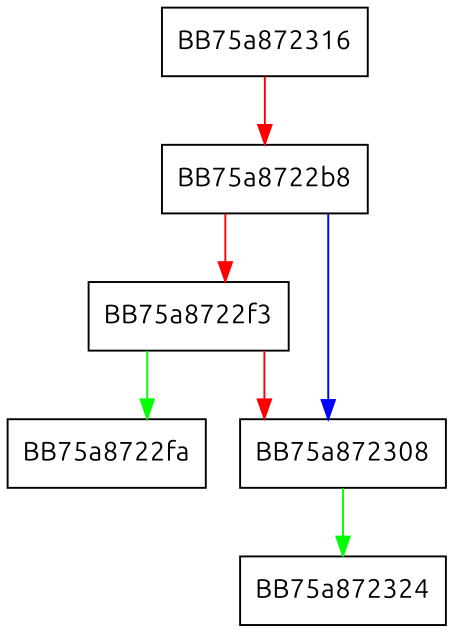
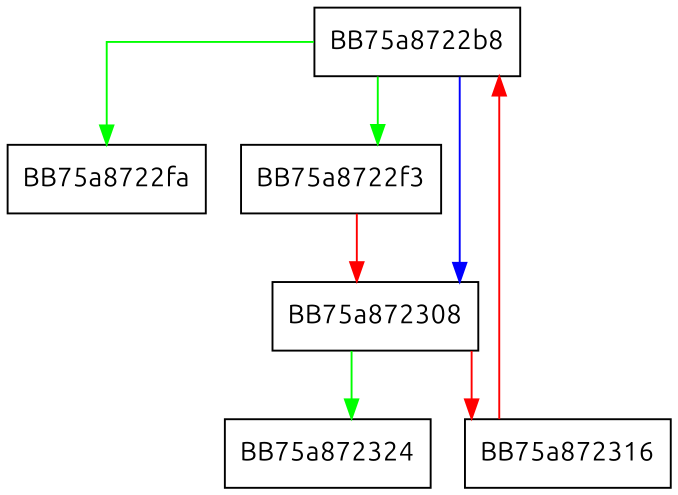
(225, 238) -> (378, 101)
(147, 375) -> (169, 42)
none -> (472, 375)
